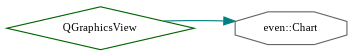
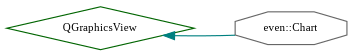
(194, 21) -> (205, 36)
